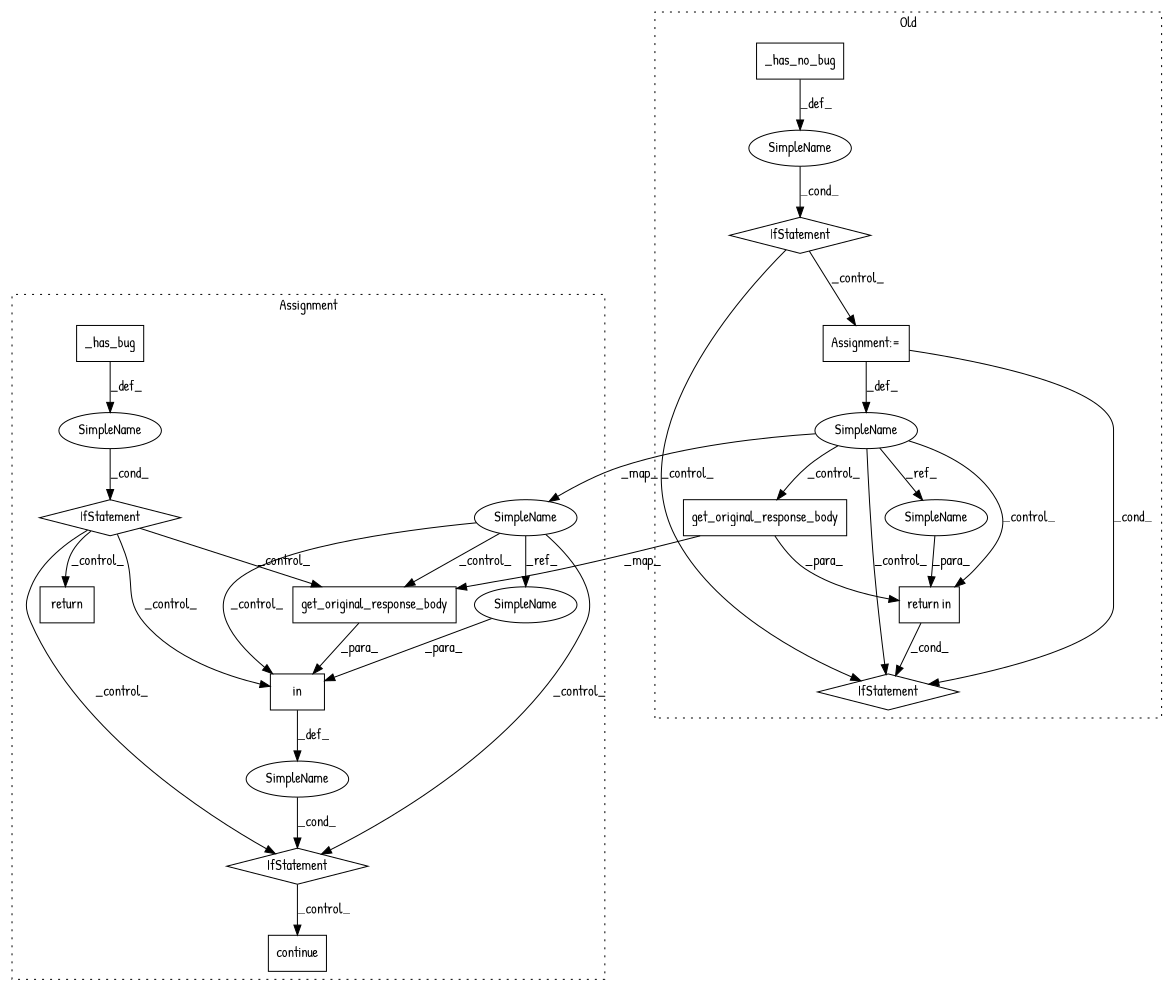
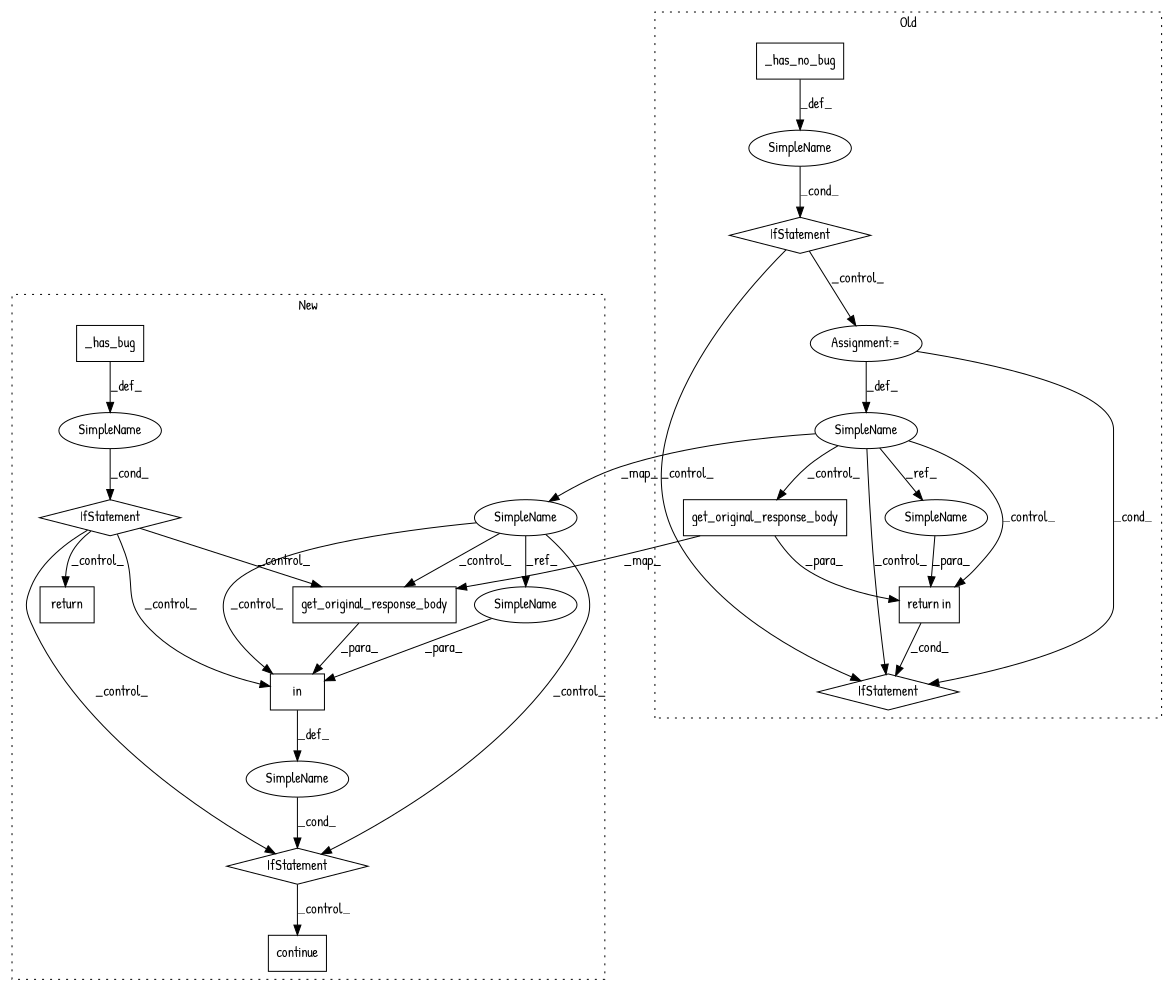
(308, 306) -> (308, 306)
(866, 343) -> (866, 343)
